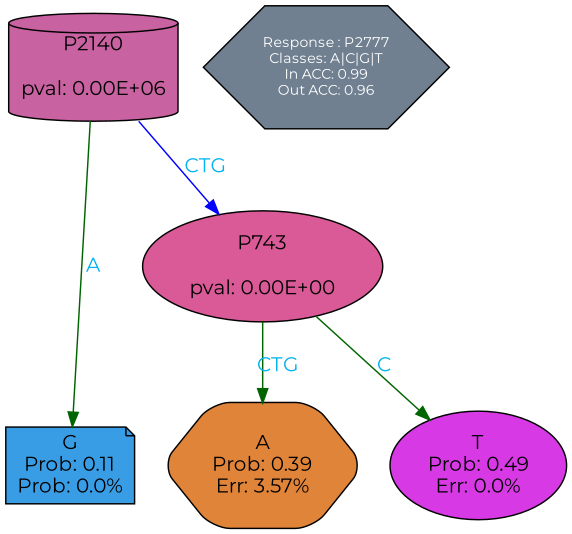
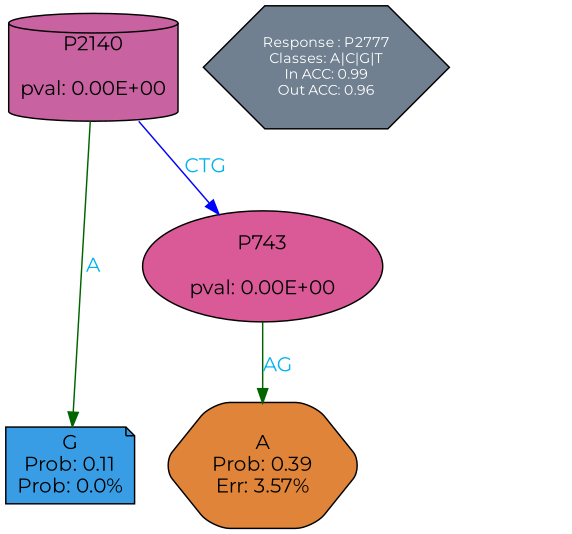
(93, 67) -> (93, 67)
(278, 366) -> (278, 366)
(478, 465) -> none
